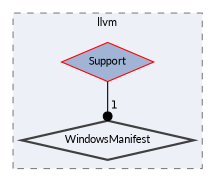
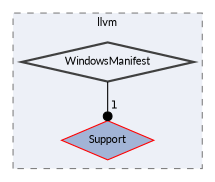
(108, 97) -> (108, 97)
